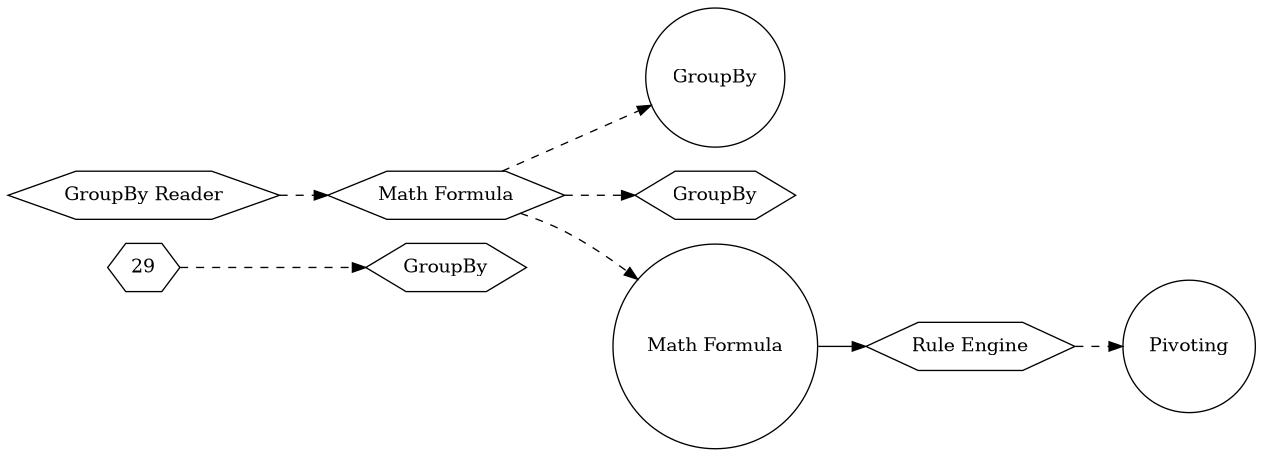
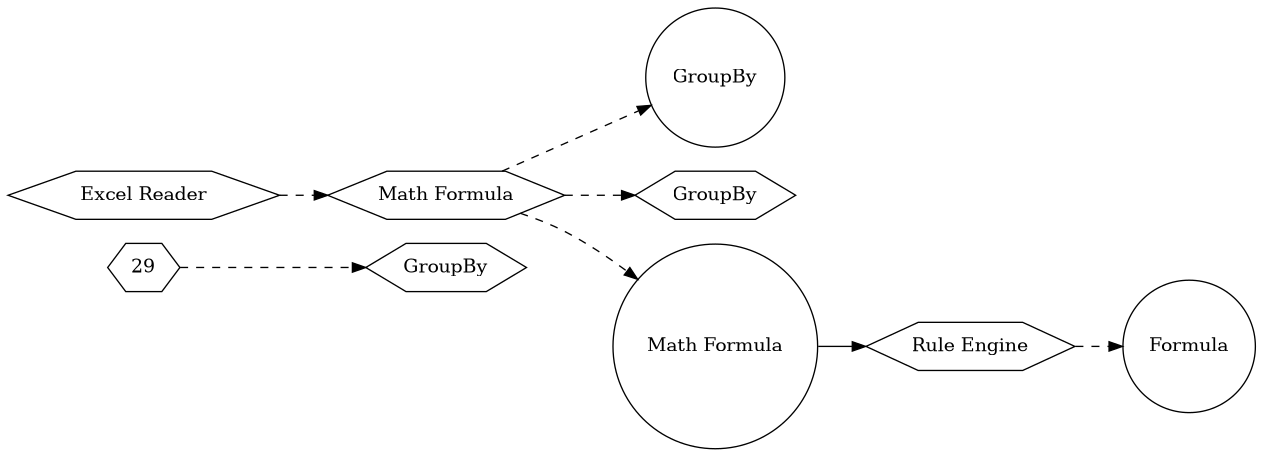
(144, 195) -> (144, 195)
(1189, 346) -> (1189, 346)
